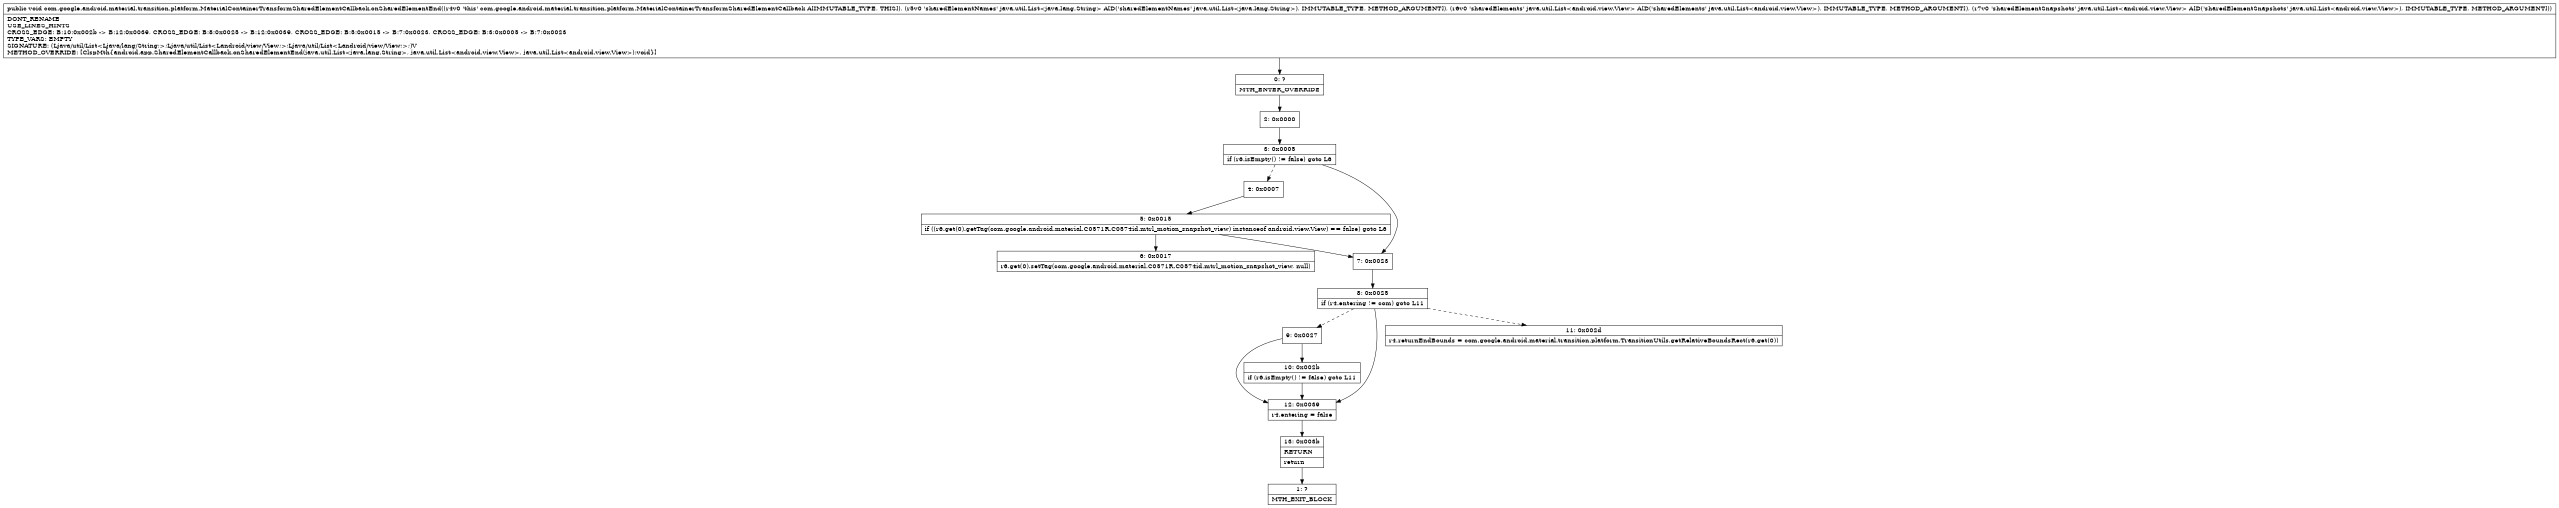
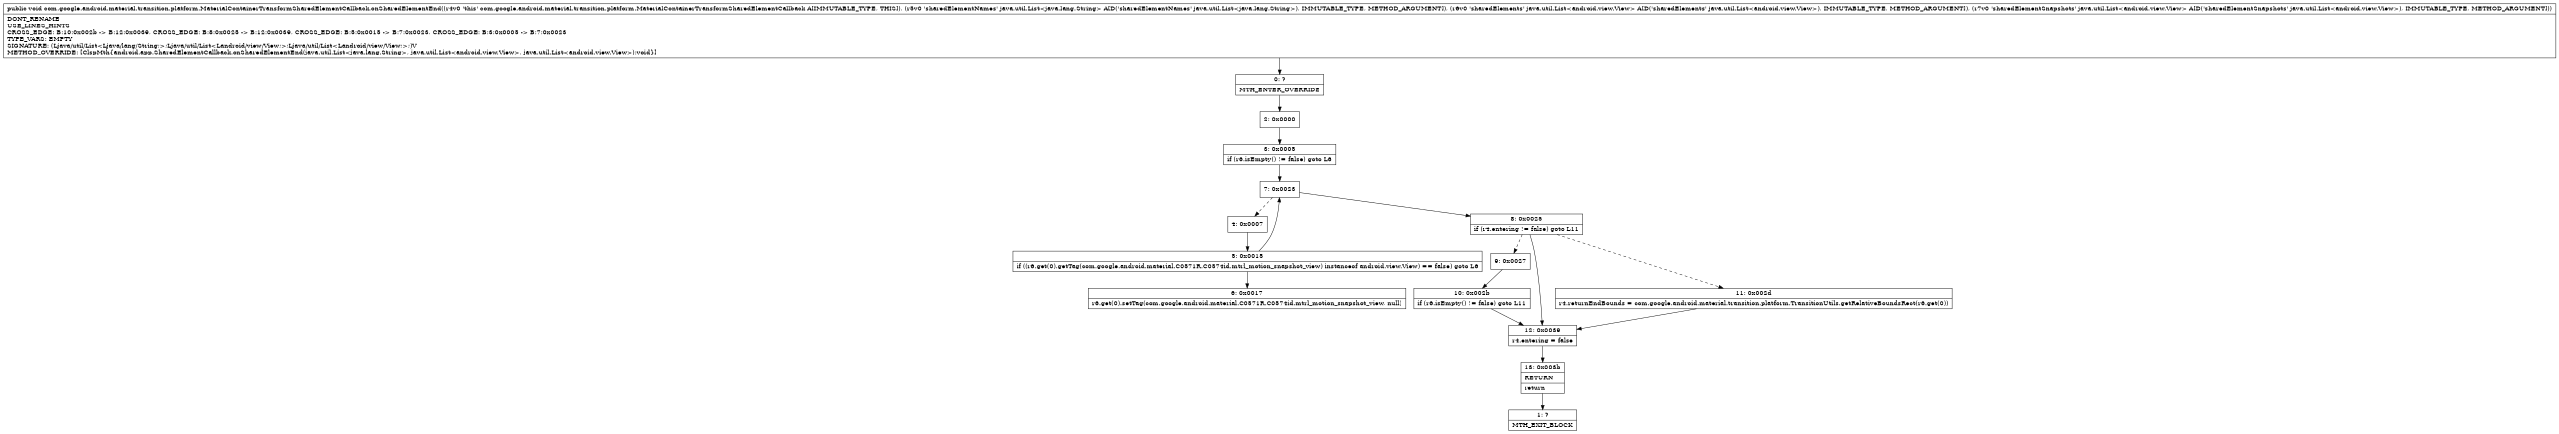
(1272, 171) -> (1265, 205)
(1373, 303) -> (1527, 229)
(1239, 364) -> (1639, 319)
